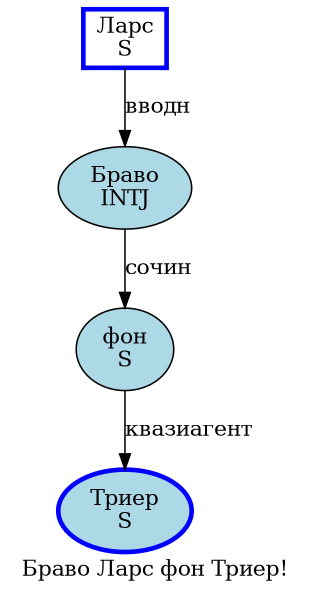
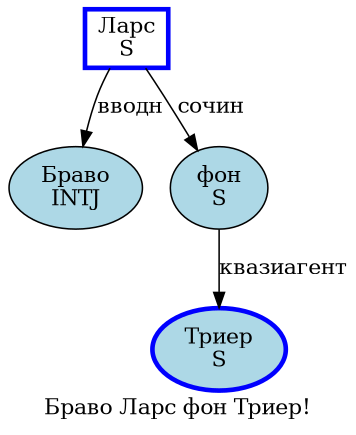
(125, 261) -> (168, 102)
